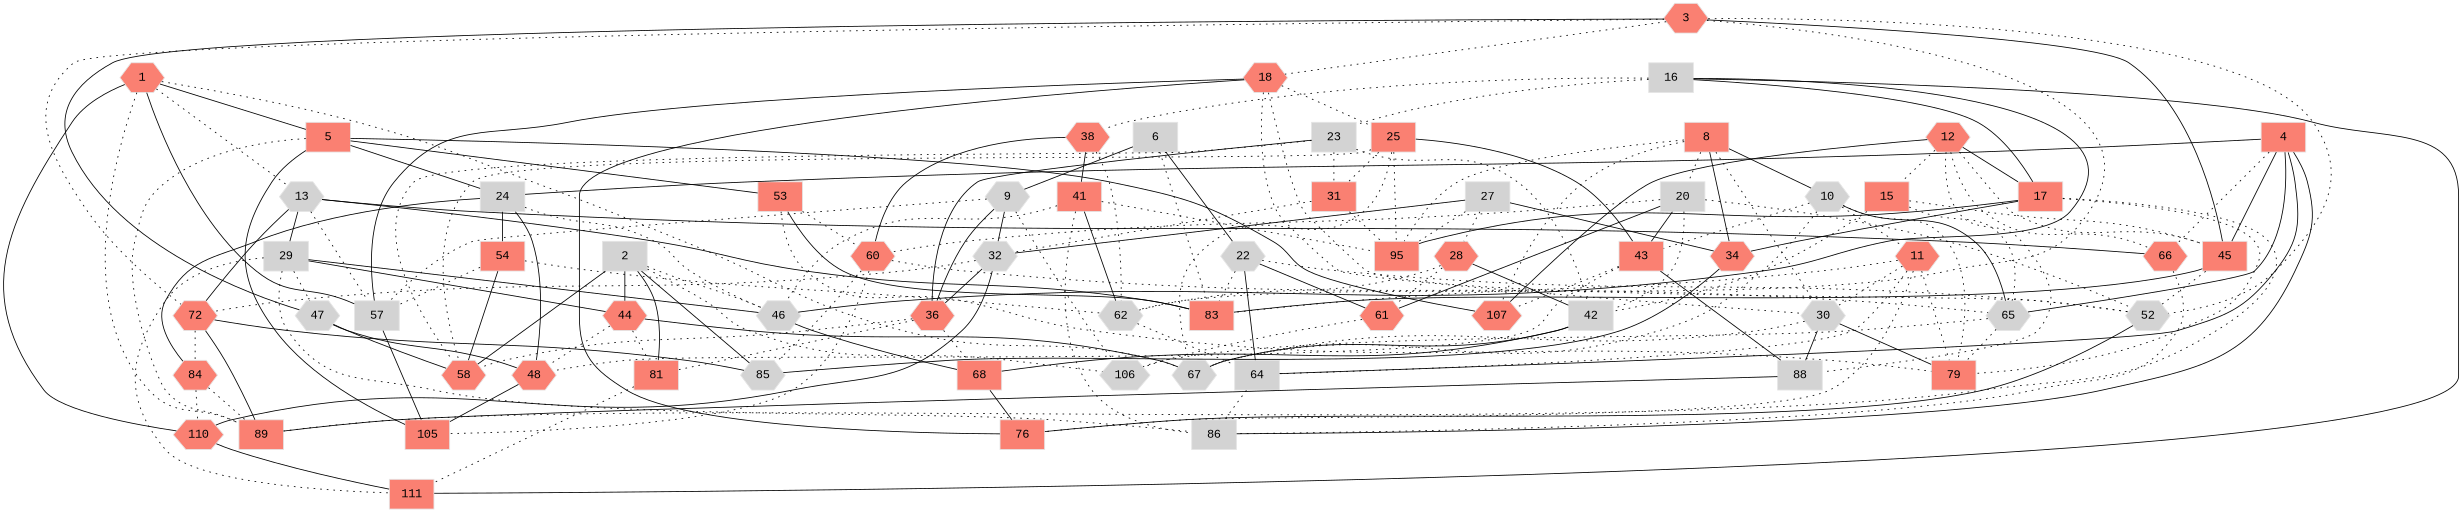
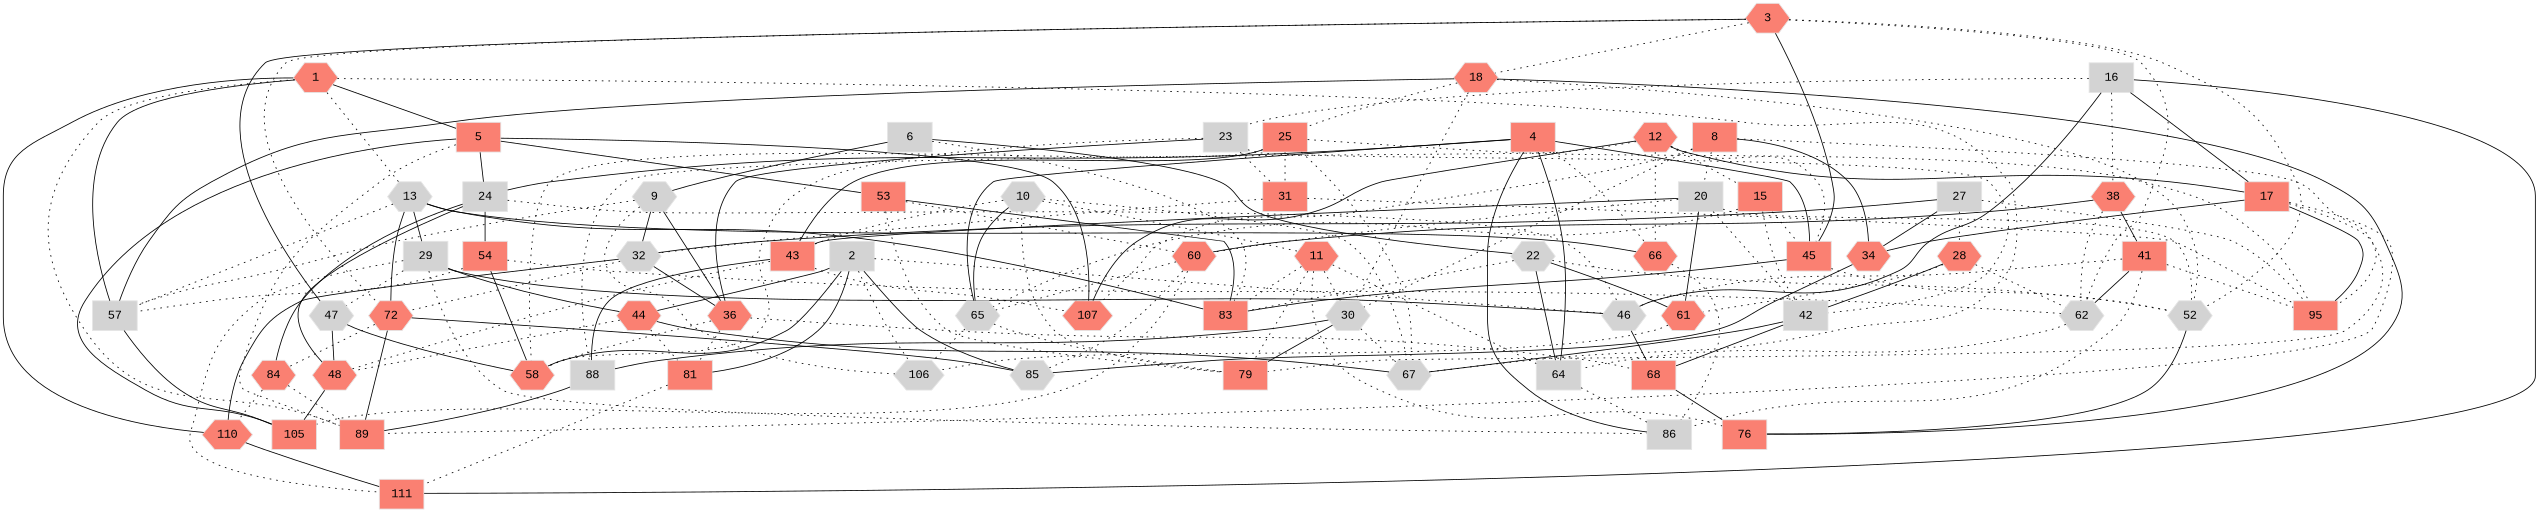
(1770, 168) -> none
